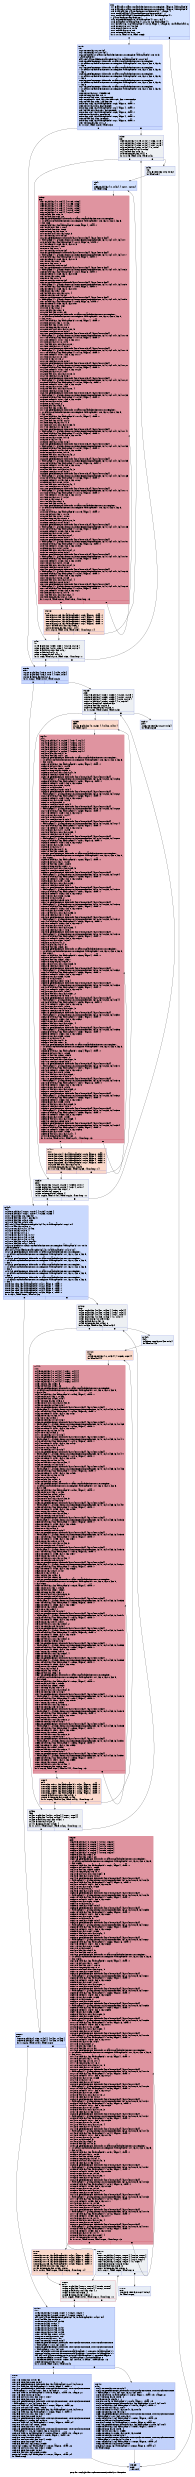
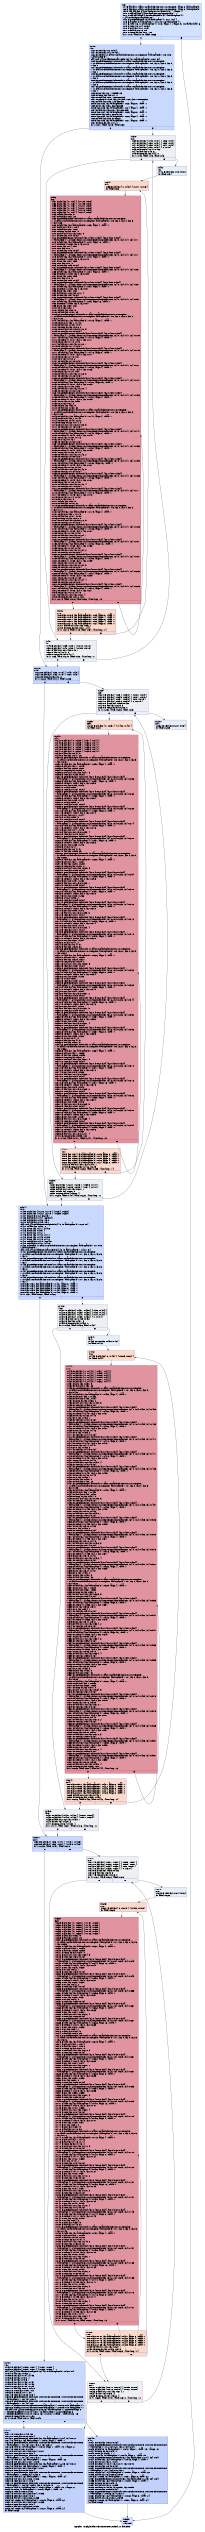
(115, 186) -> (127, 186)
(139, 1600) -> none
none -> (123, 1907)
(74, 2304) -> (87, 2414)
